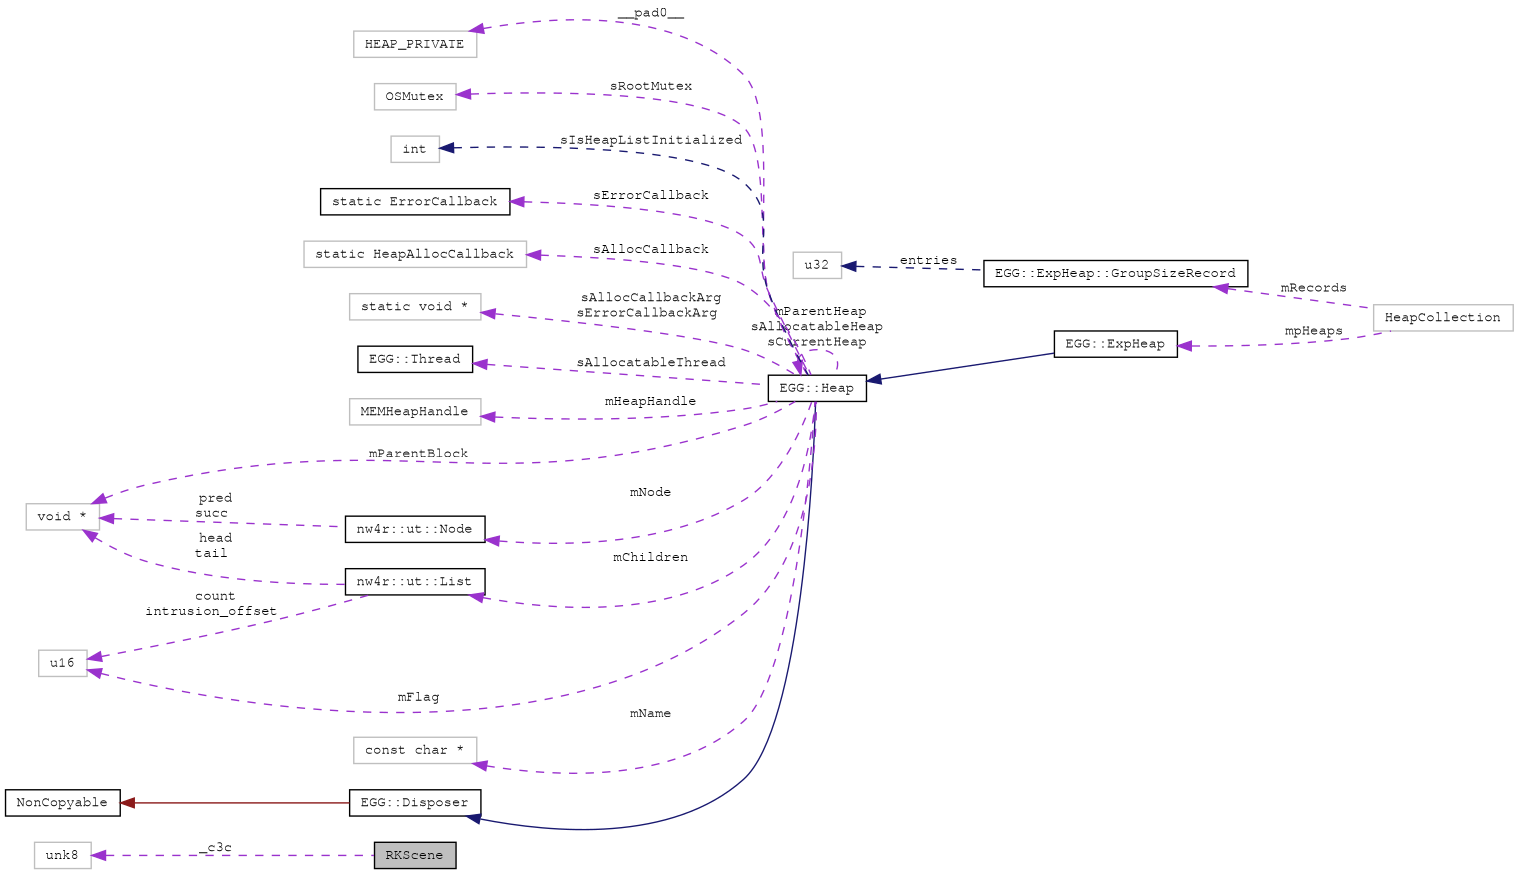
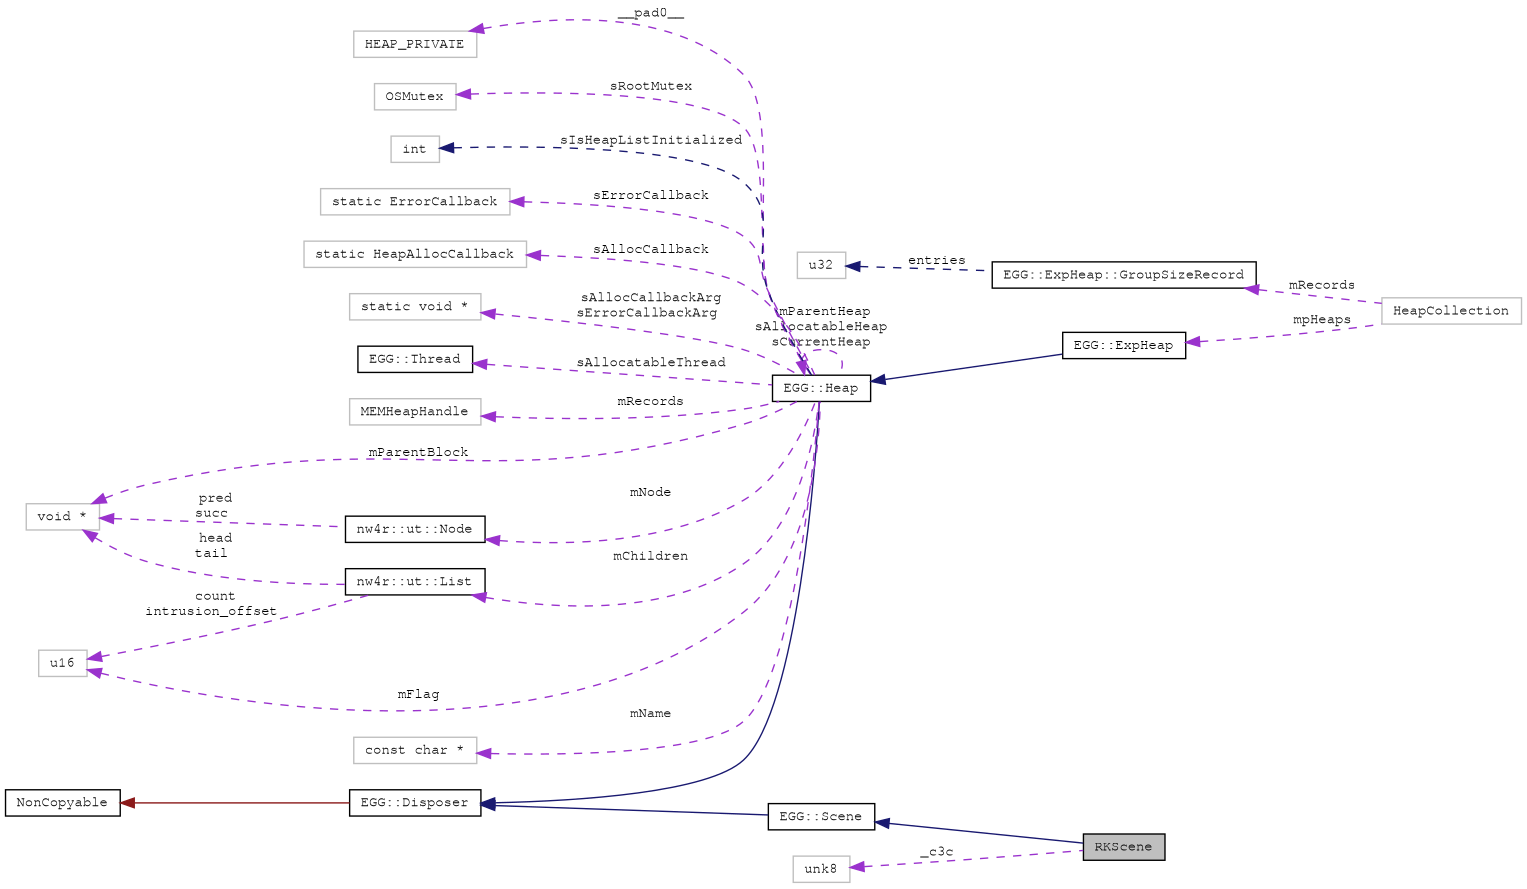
(415, 202) -> (415, 202)
(647, 401) -> (647, 401)
none -> (822, 817)
